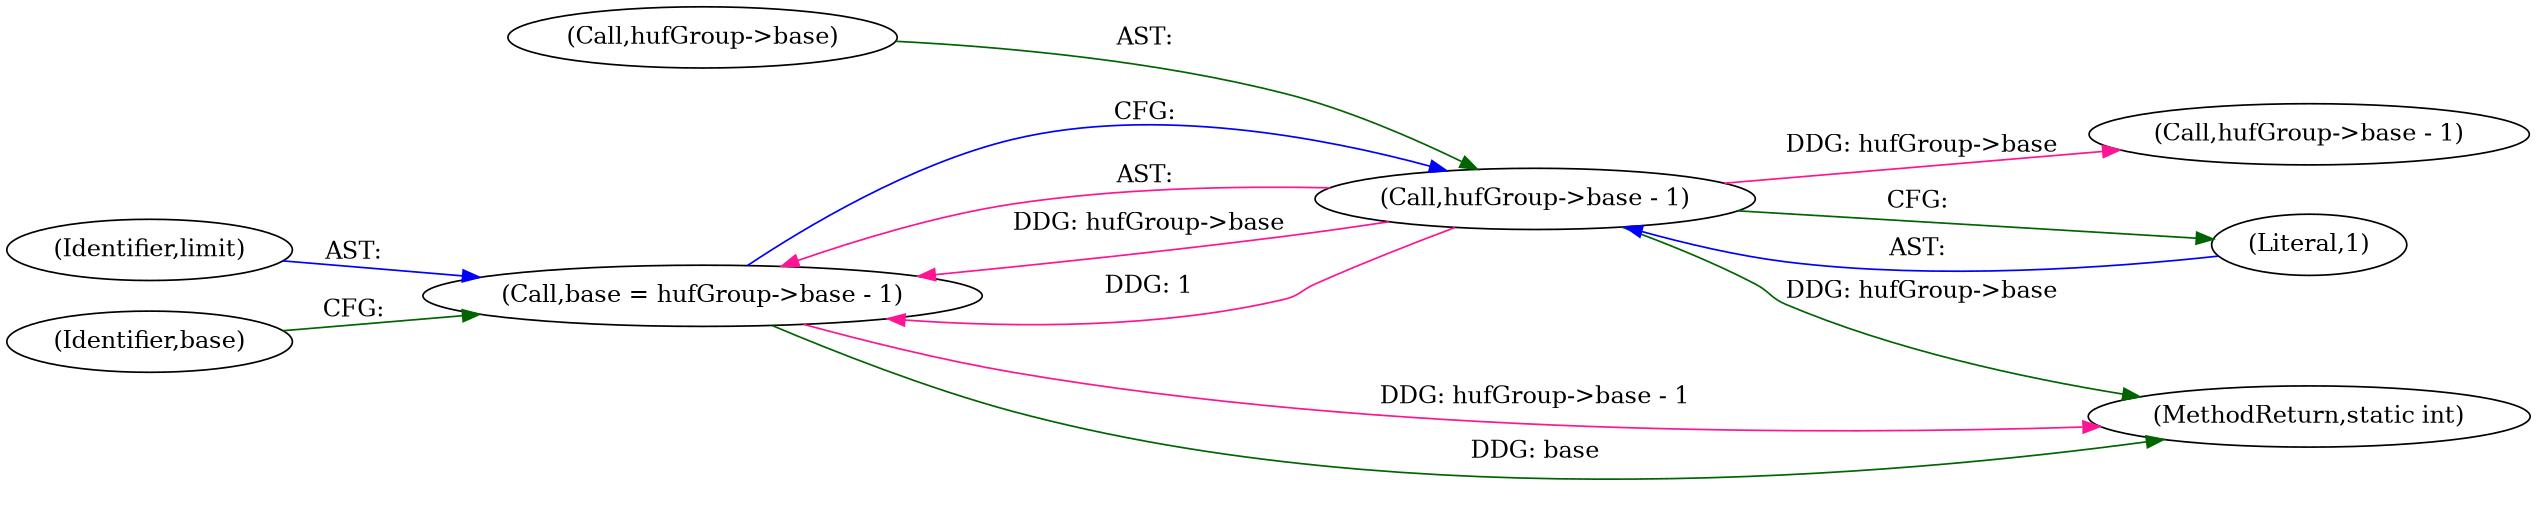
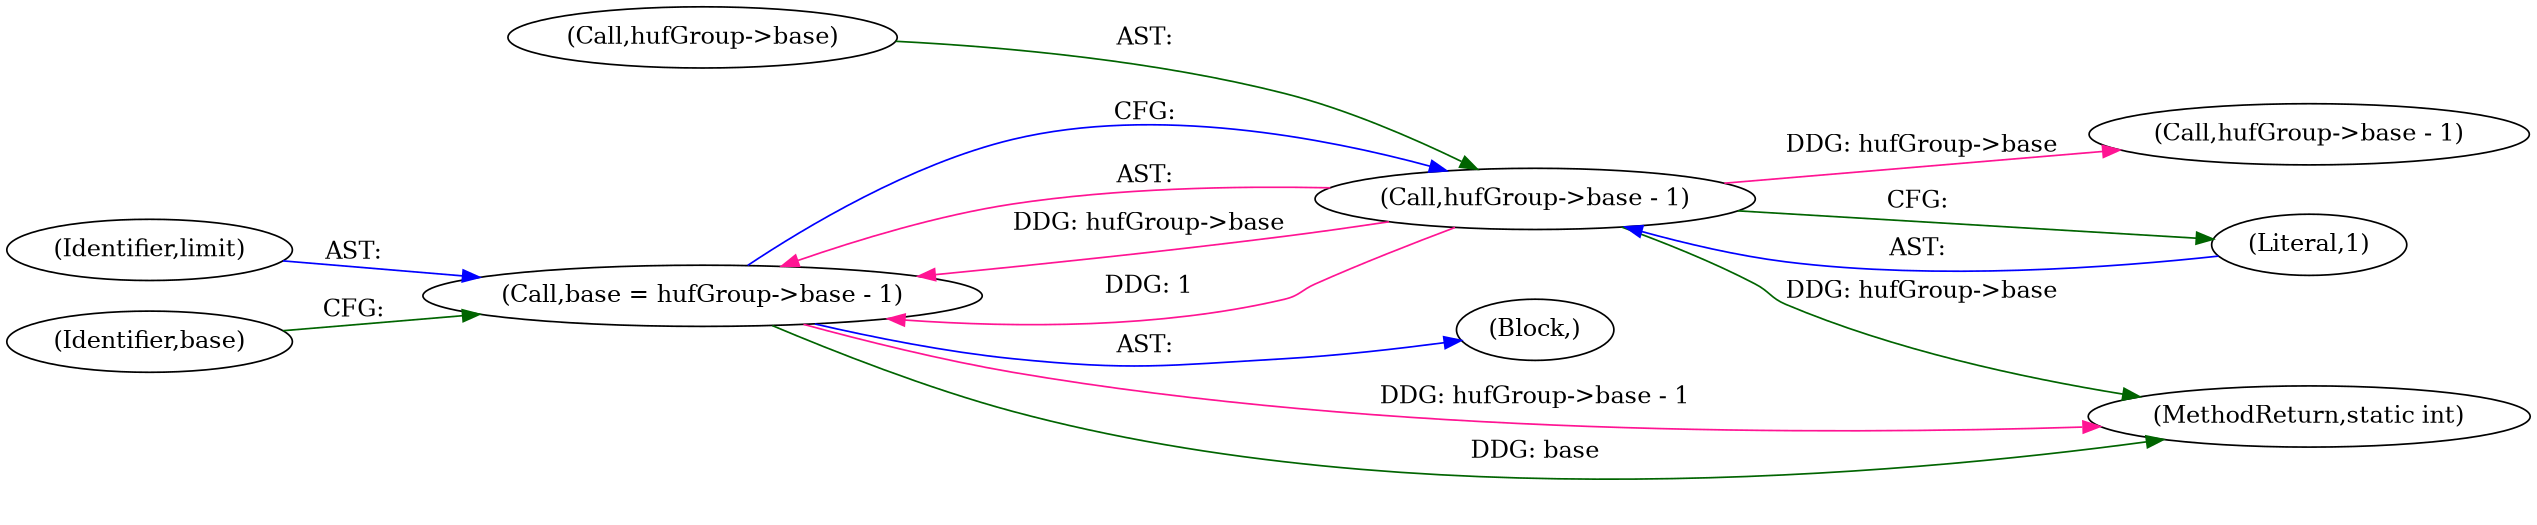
none -> (1535, 330)
